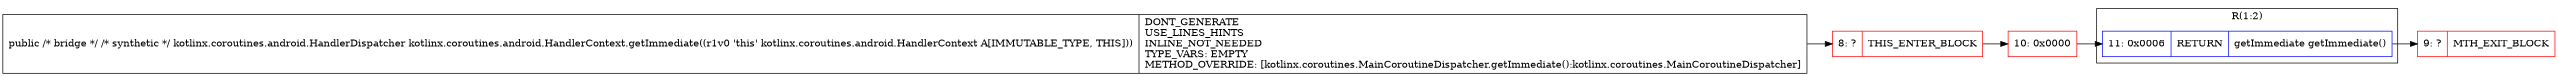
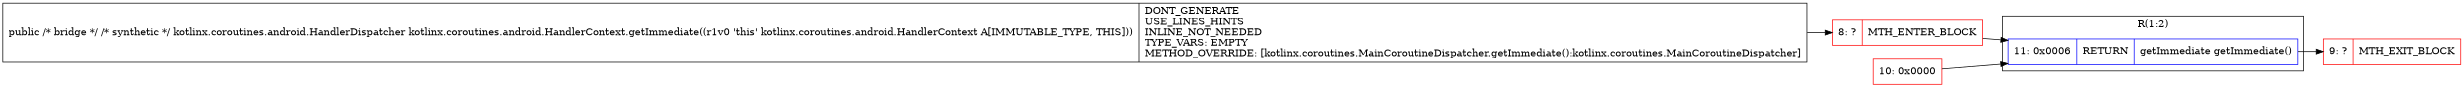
(1922, 44) -> (1922, 32)
(1992, 44) -> (1992, 39)
